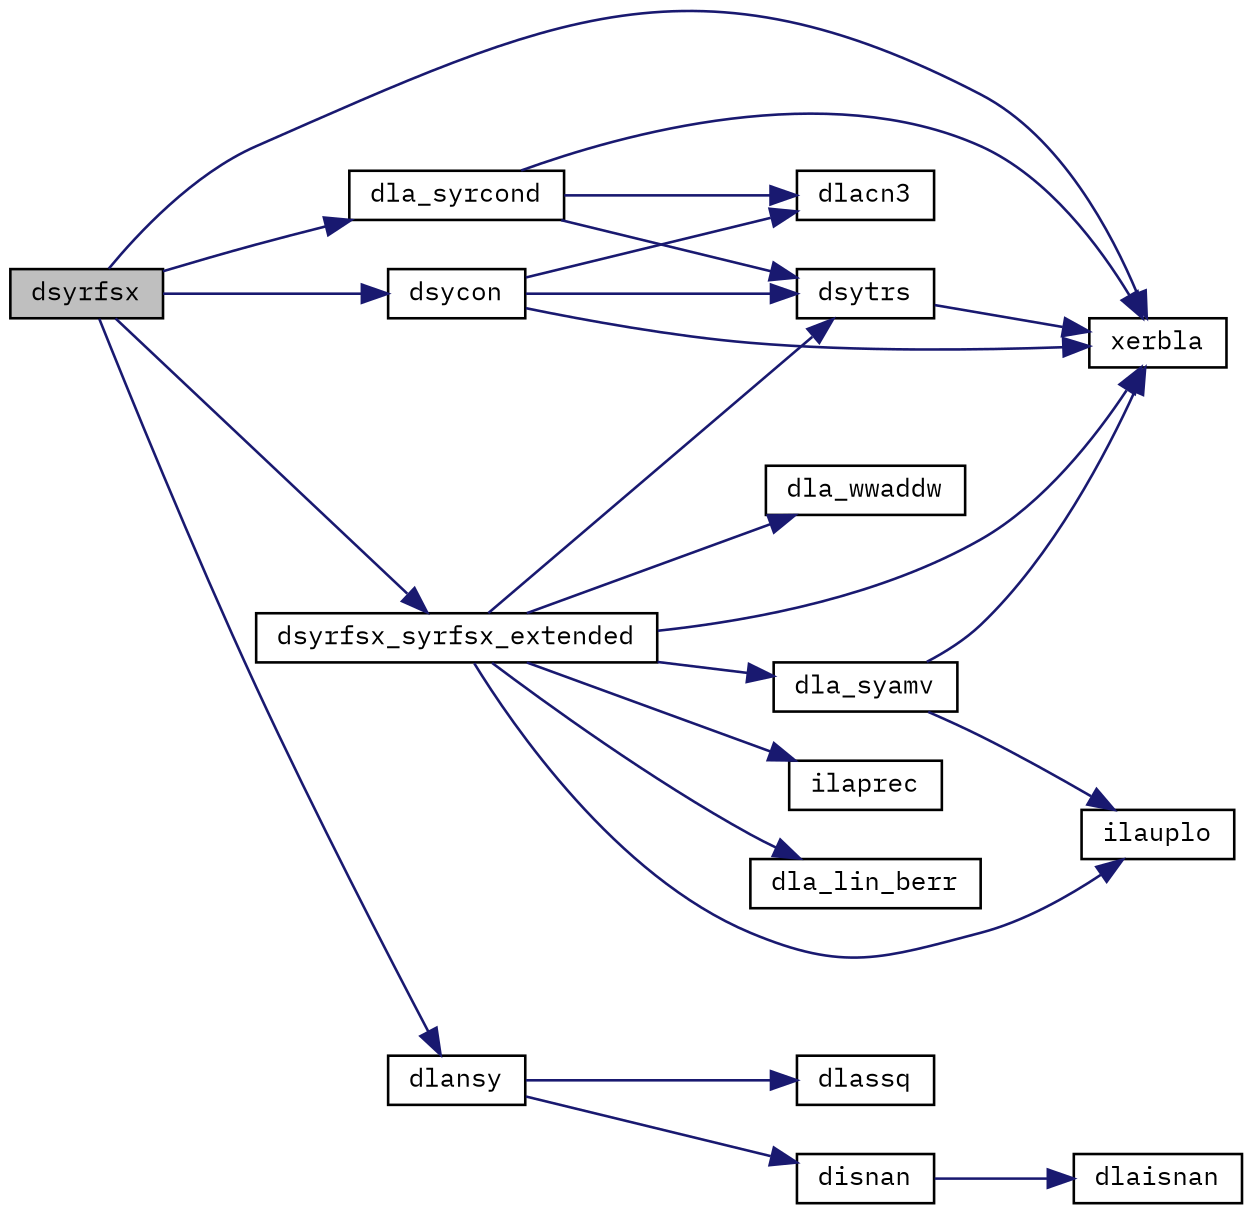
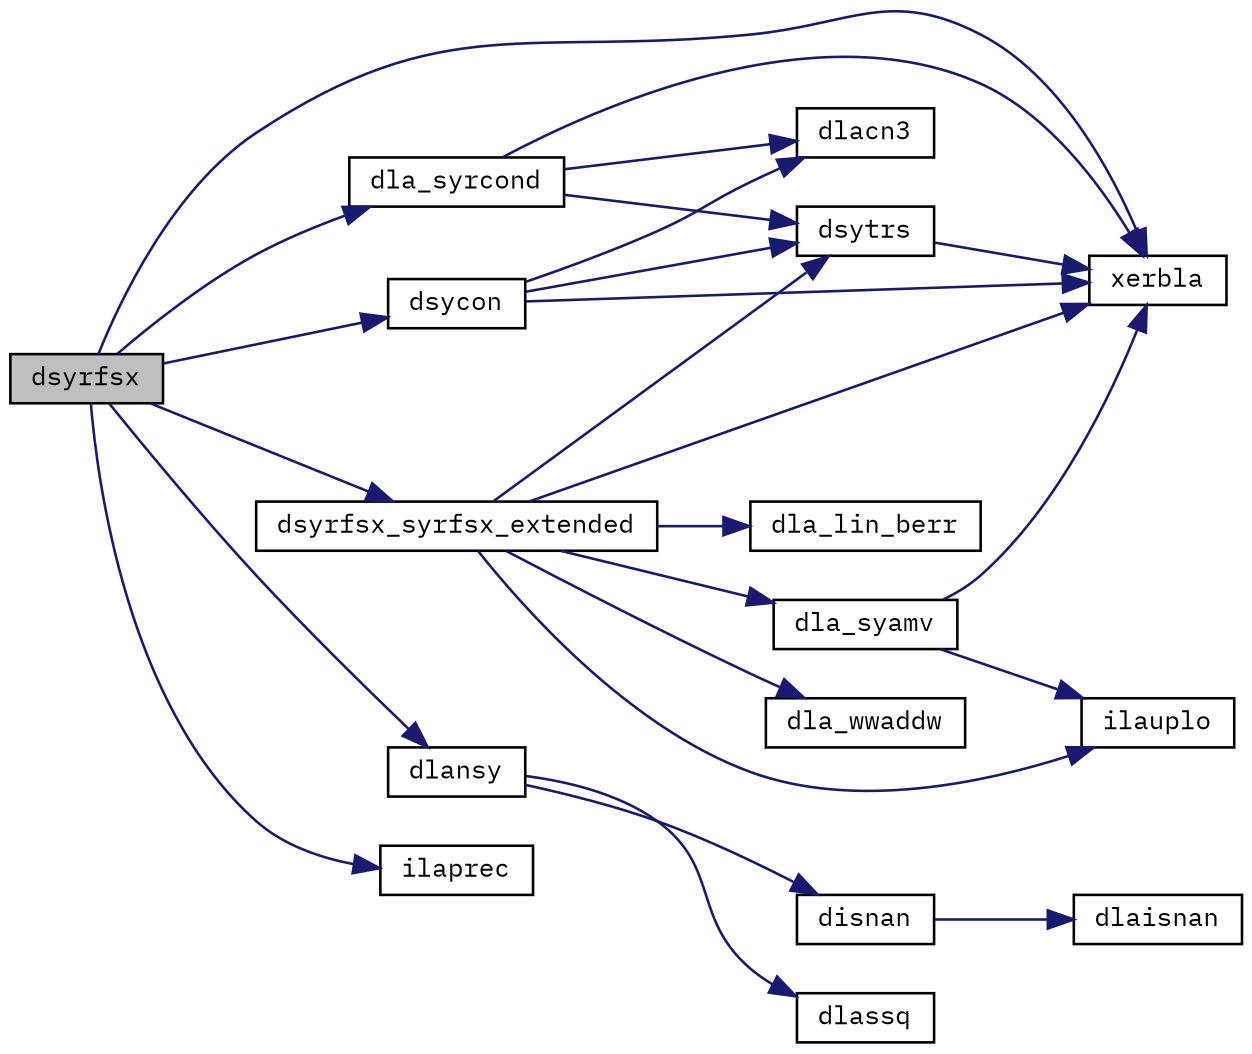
(649, 707) -> (158, 678)
